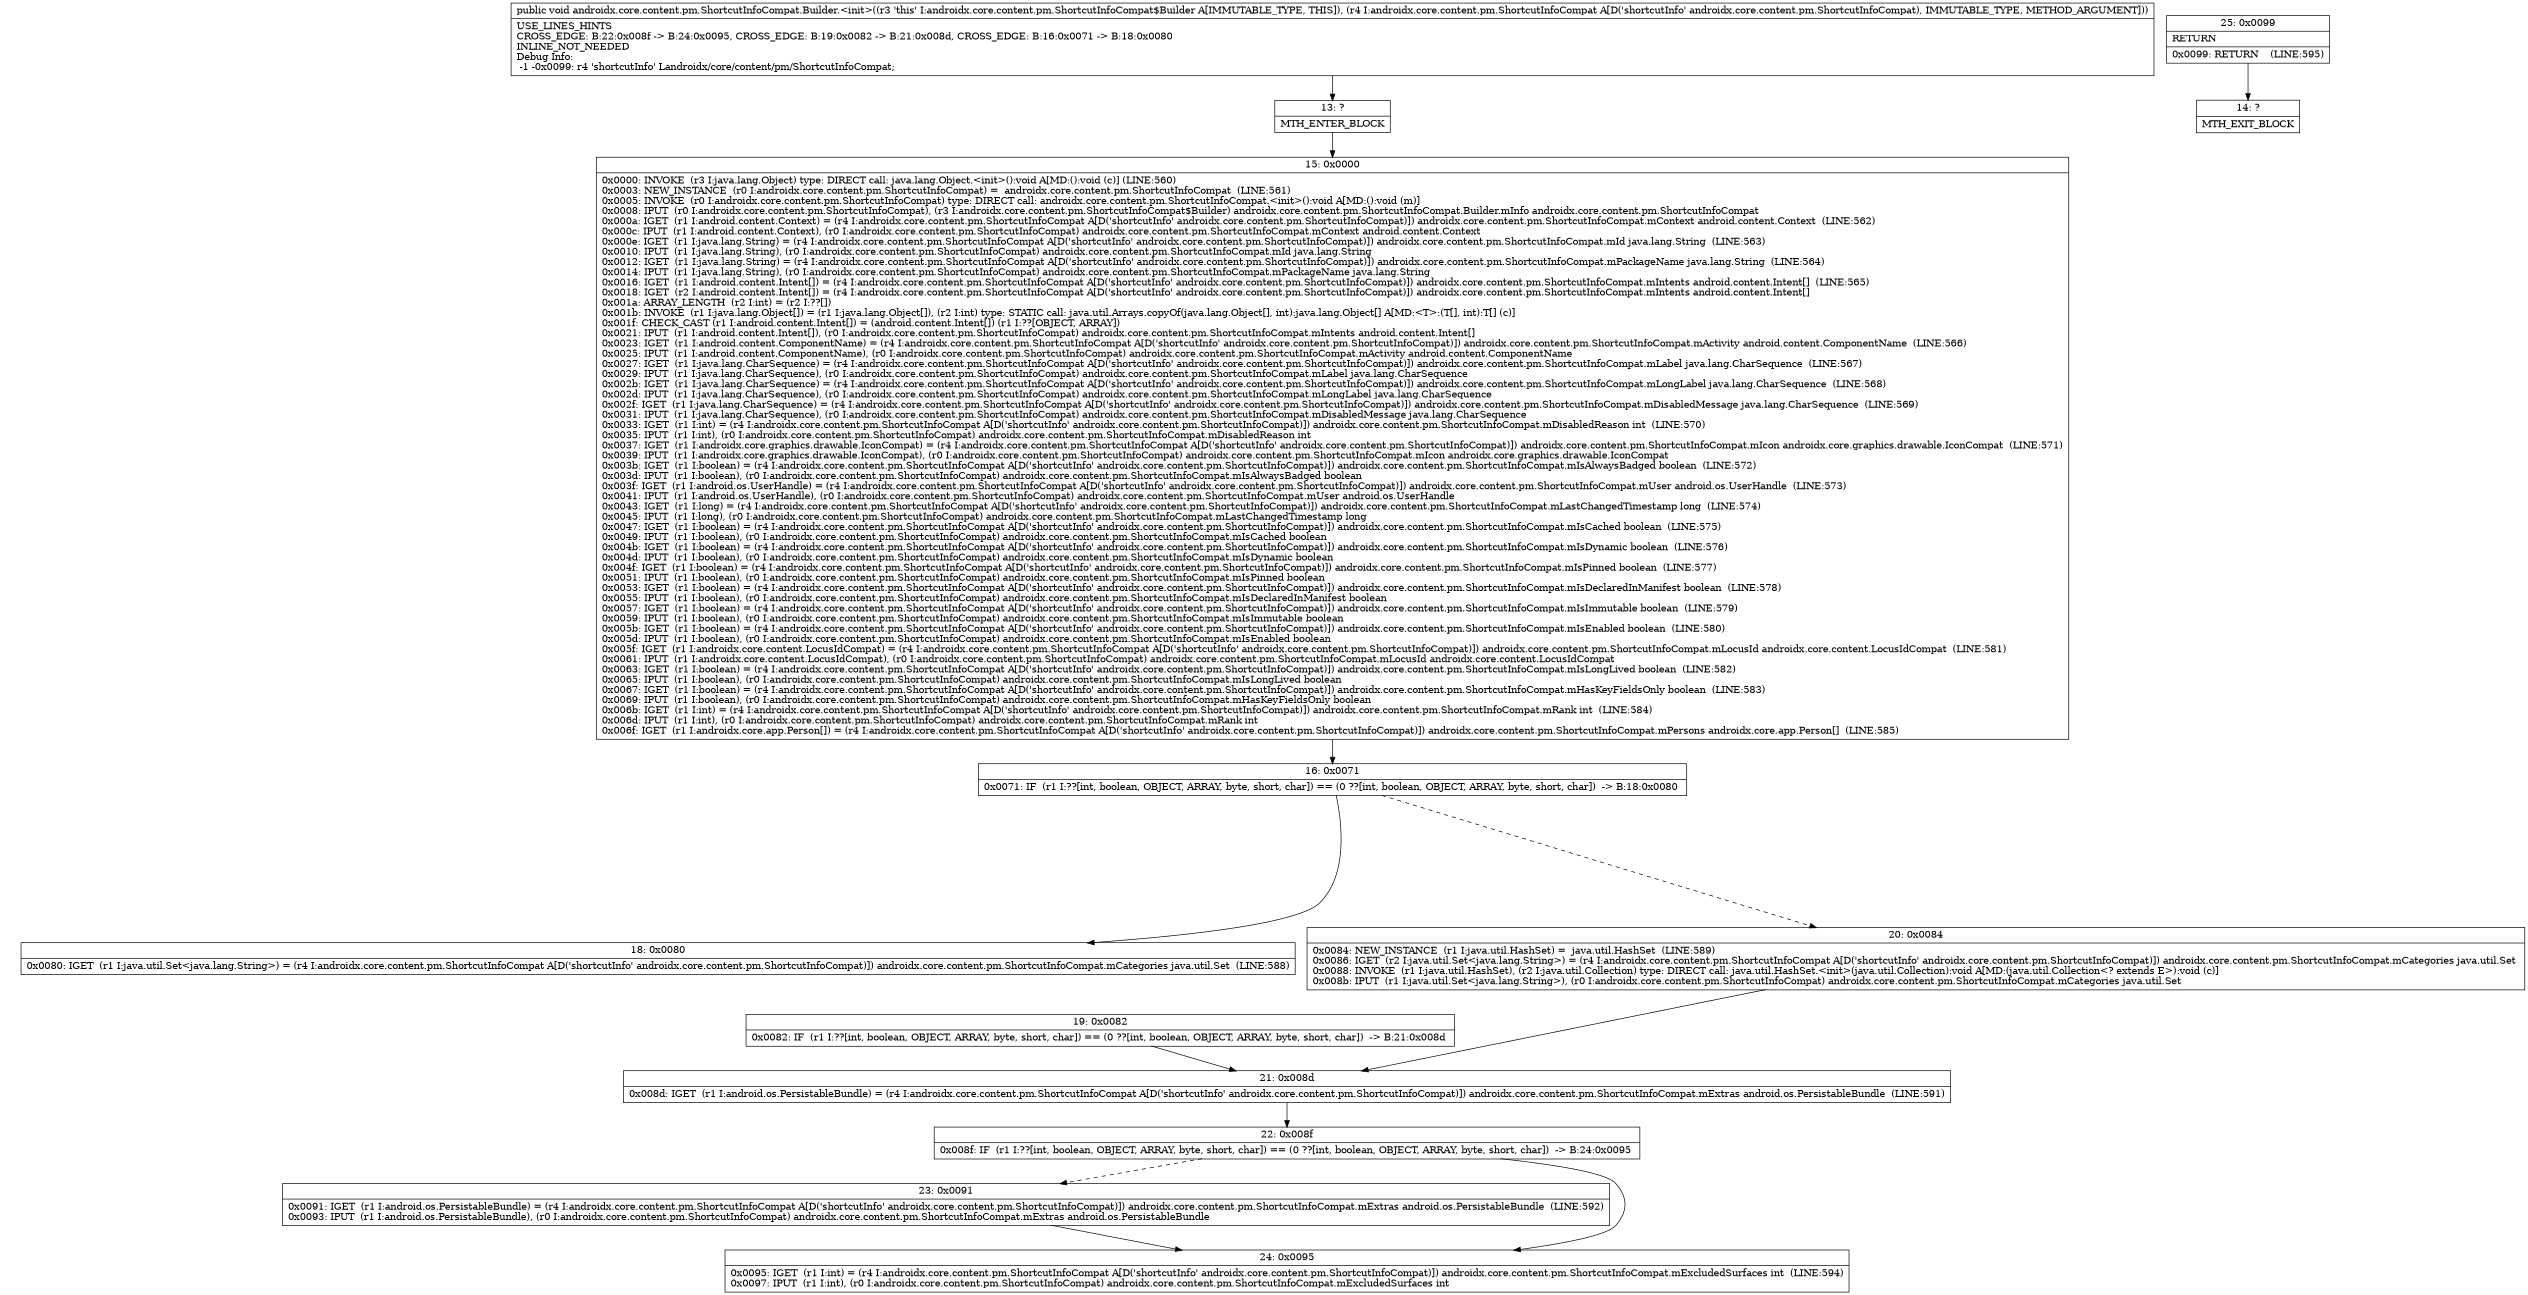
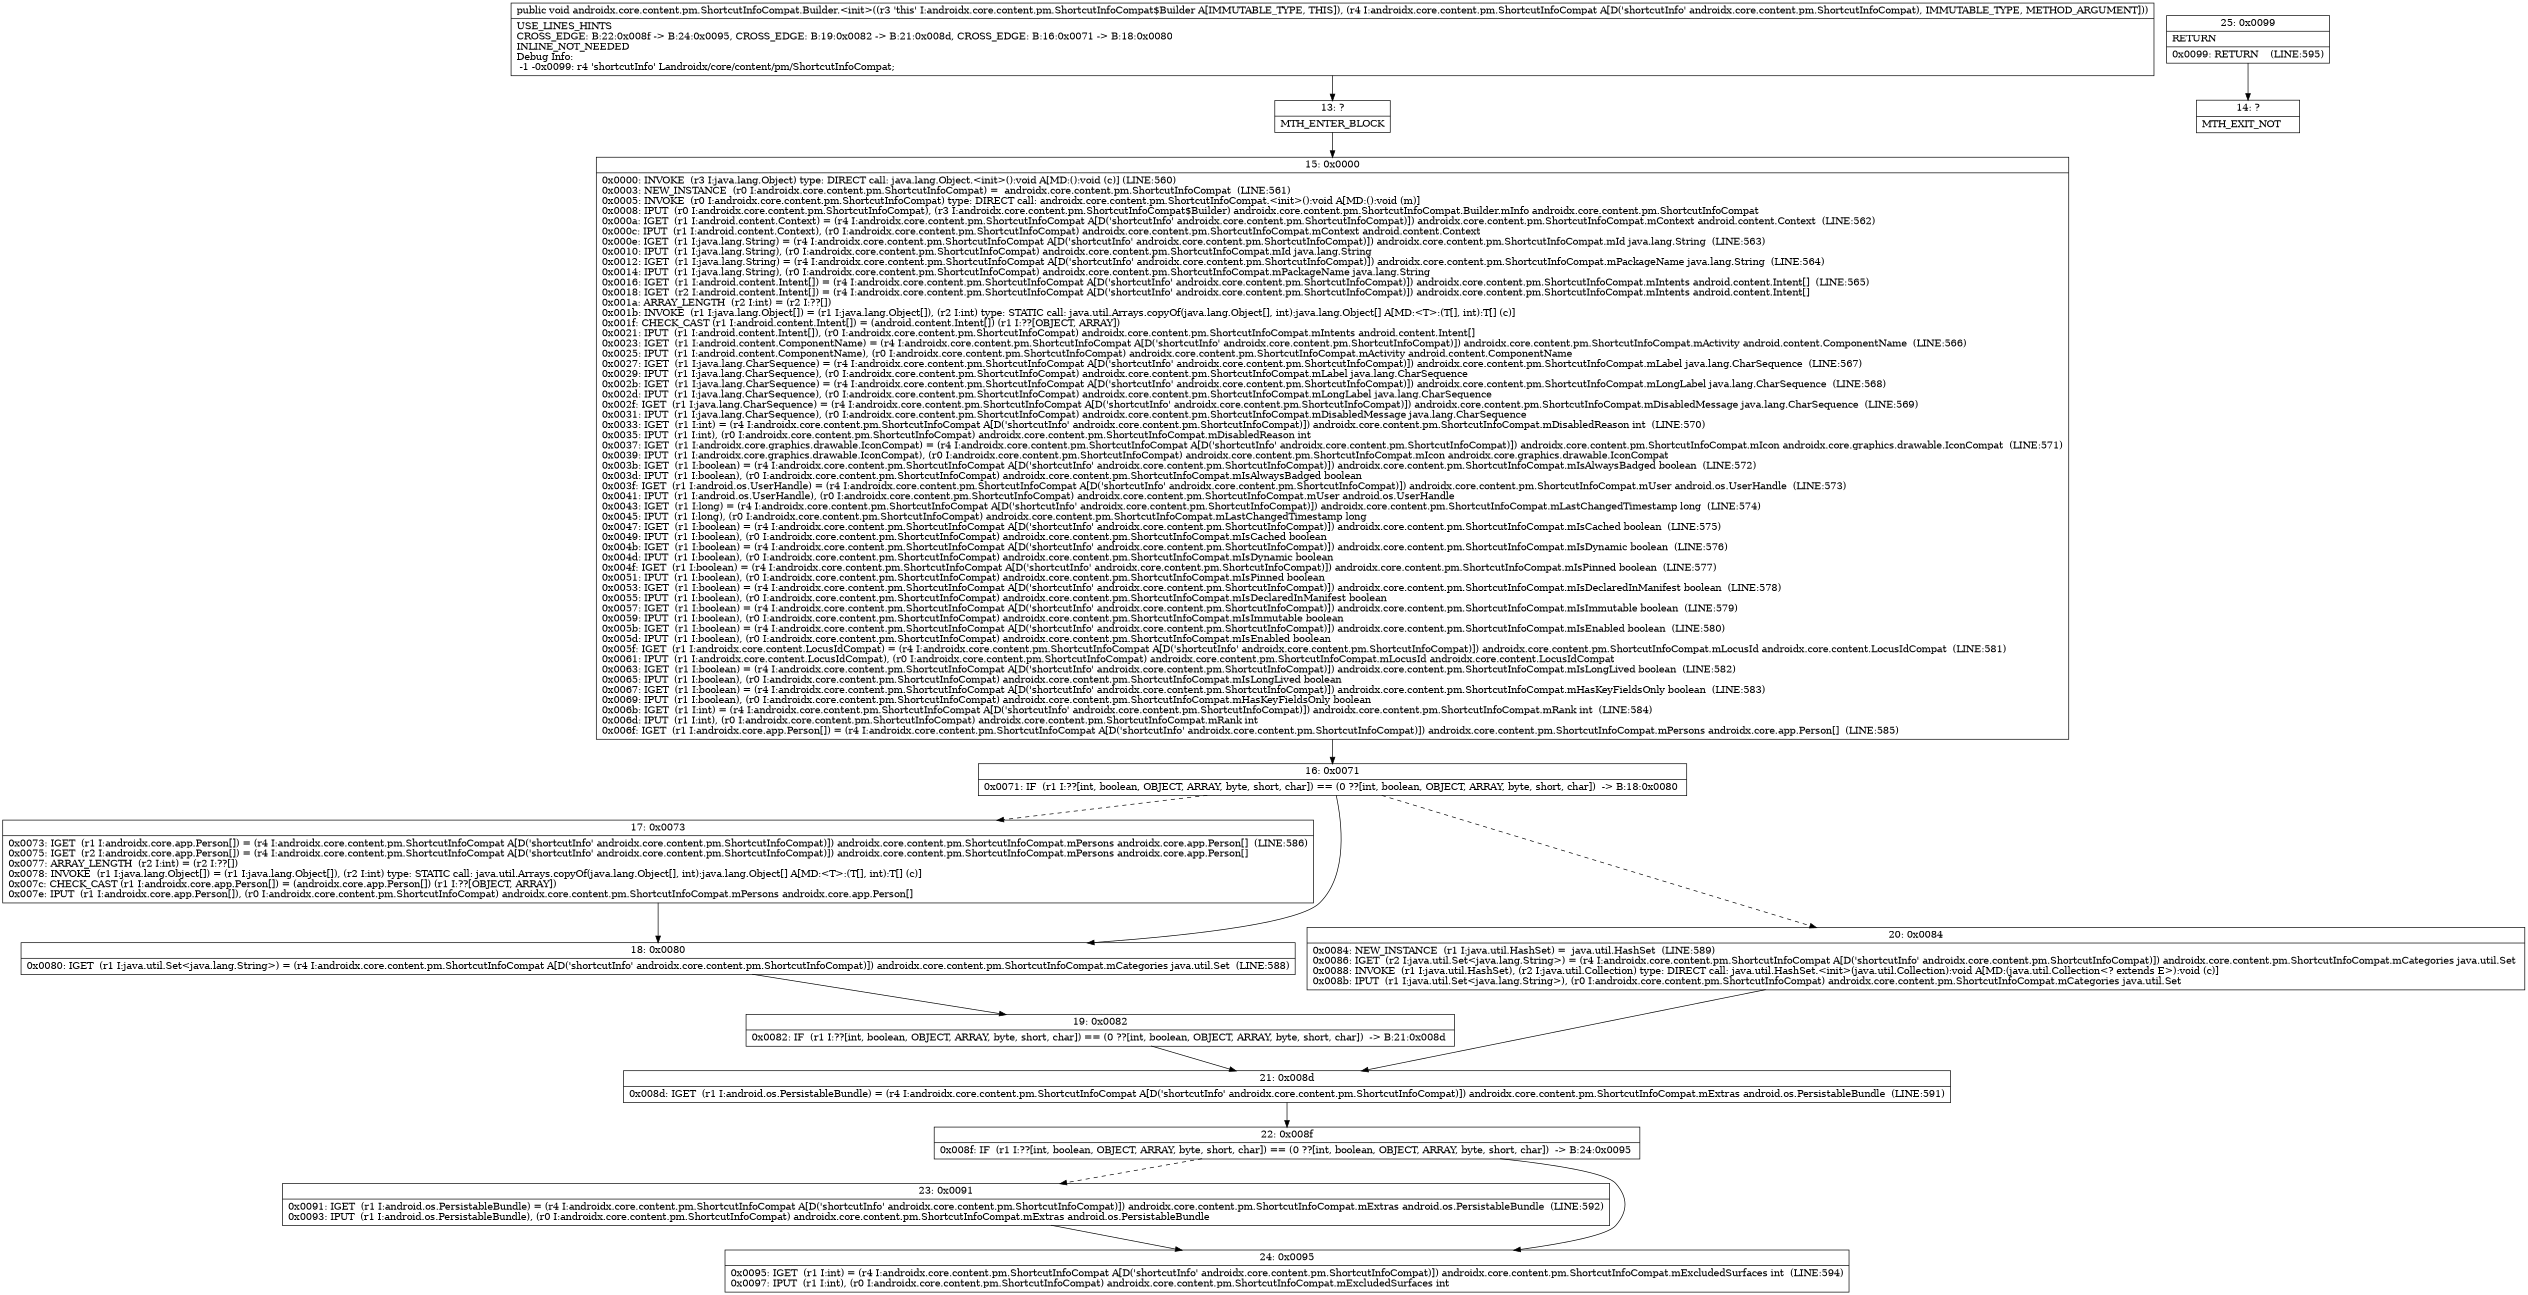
(2248, 124) -> (2241, 124)
none -> (658, 862)
none -> (876, 994)
